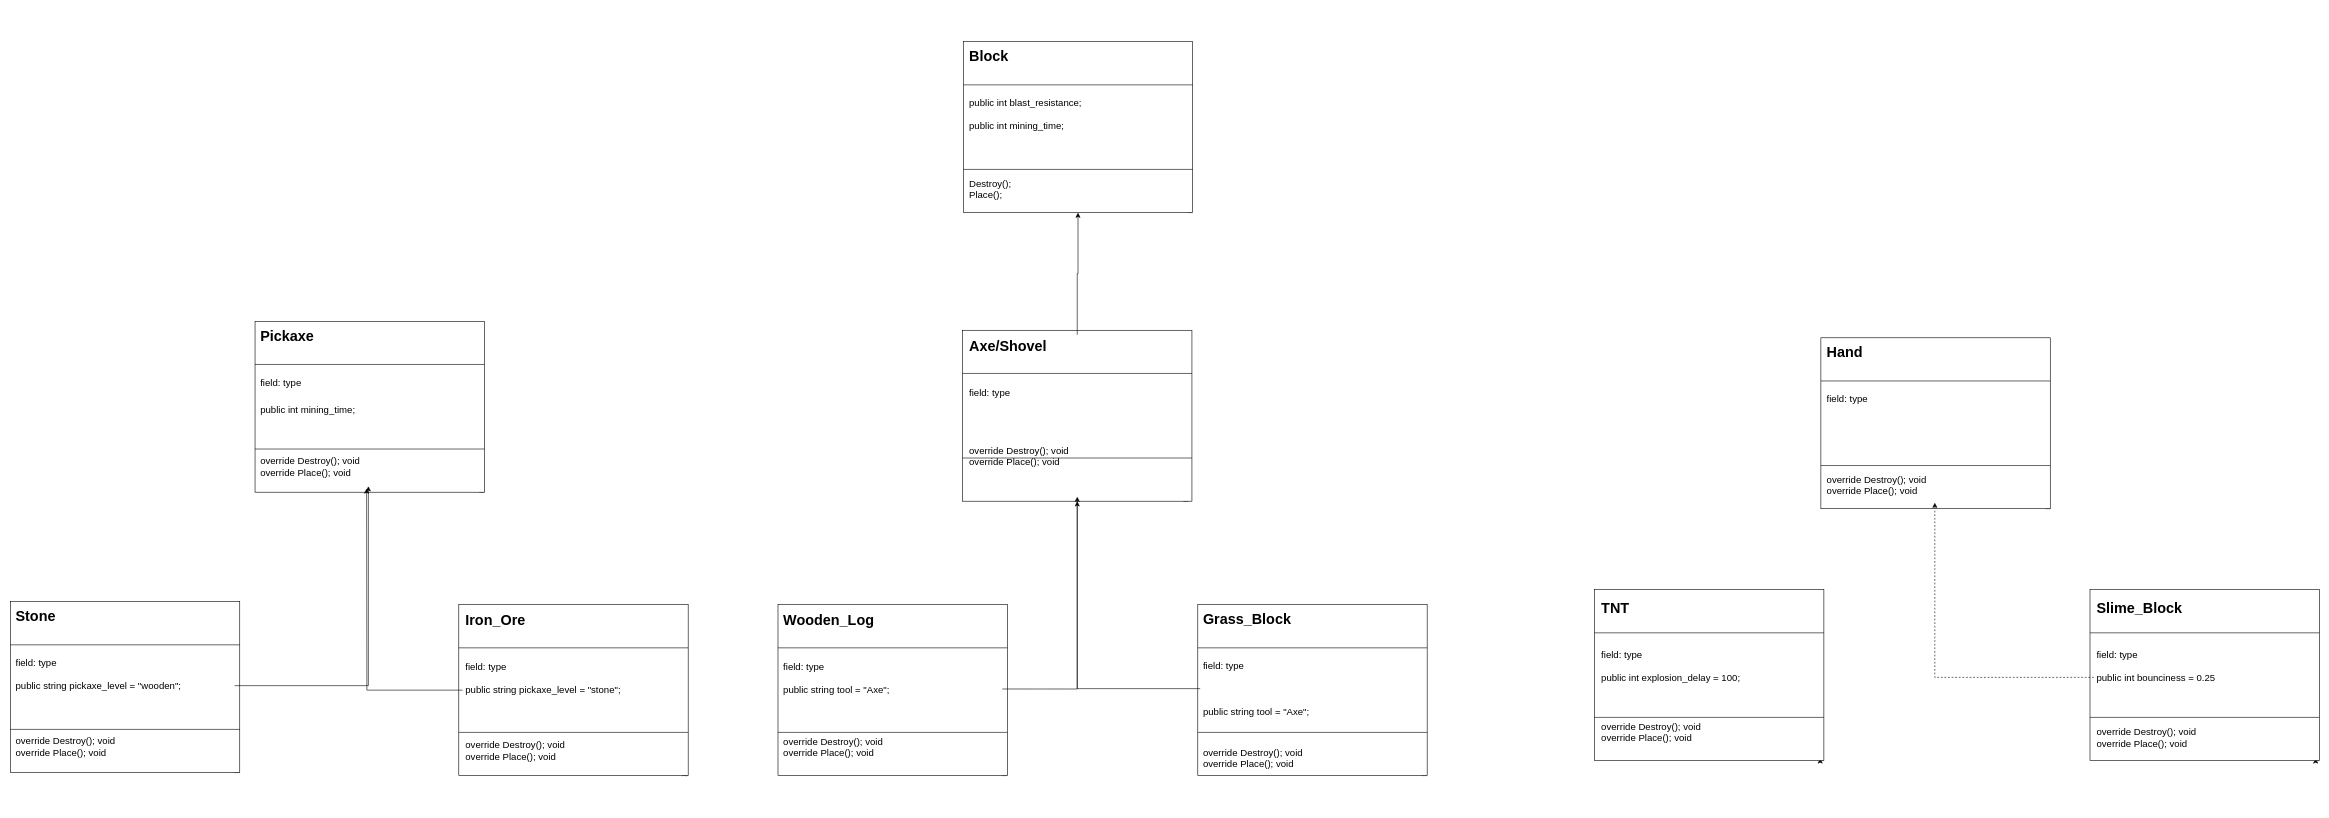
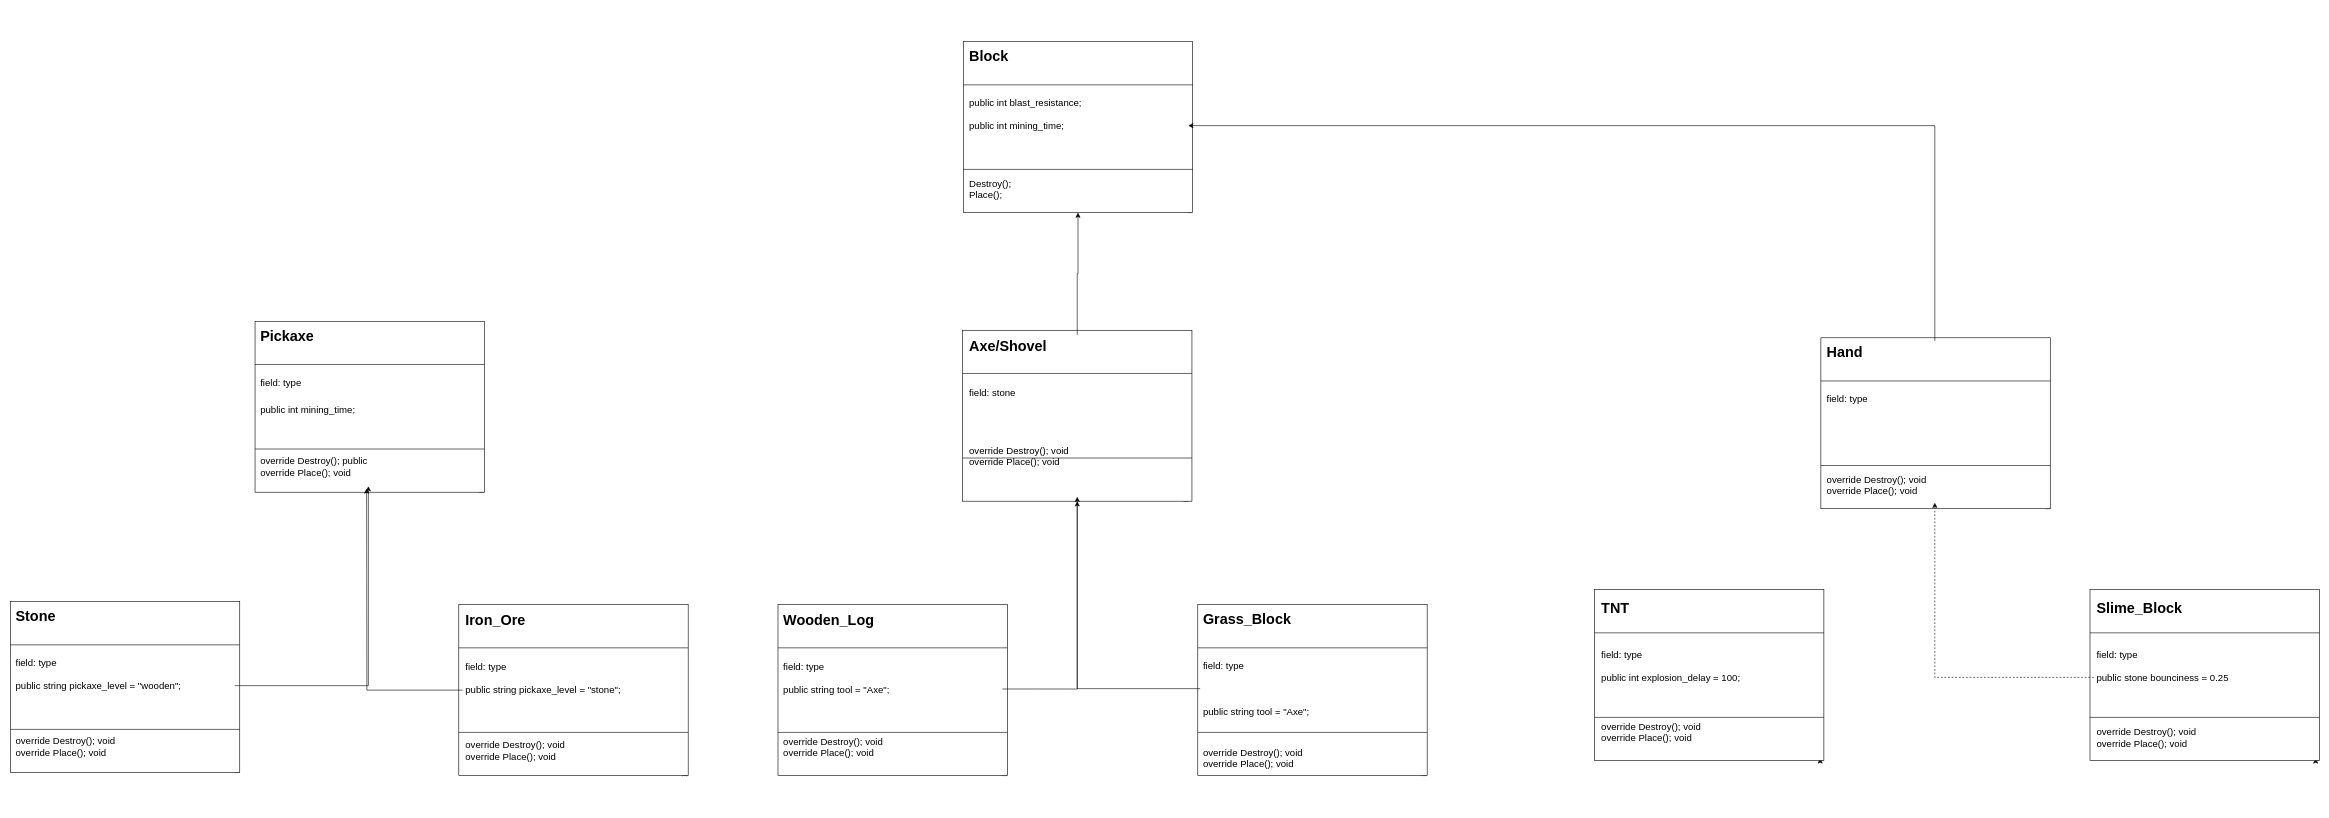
none -> (1564, 126)
(316, 336) -> (316, 336)
(1013, 346) -> (1013, 346)
(2145, 612) -> (2150, 612)
